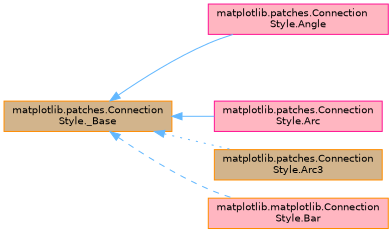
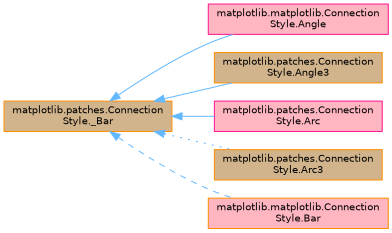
(298, 19) -> (298, 19)
none -> (298, 68)
(88, 116) -> (88, 116)
